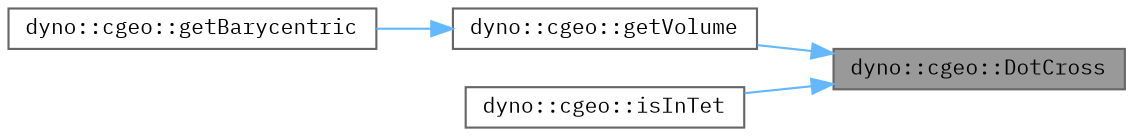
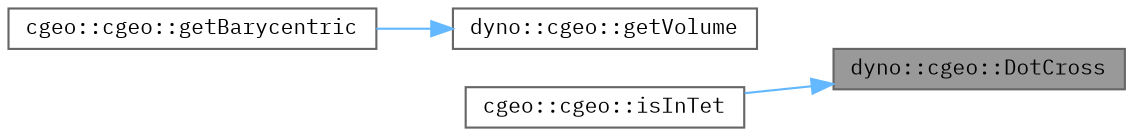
(192, 29) -> (192, 29)
(784, 48) -> none
(605, 107) -> (605, 107)
